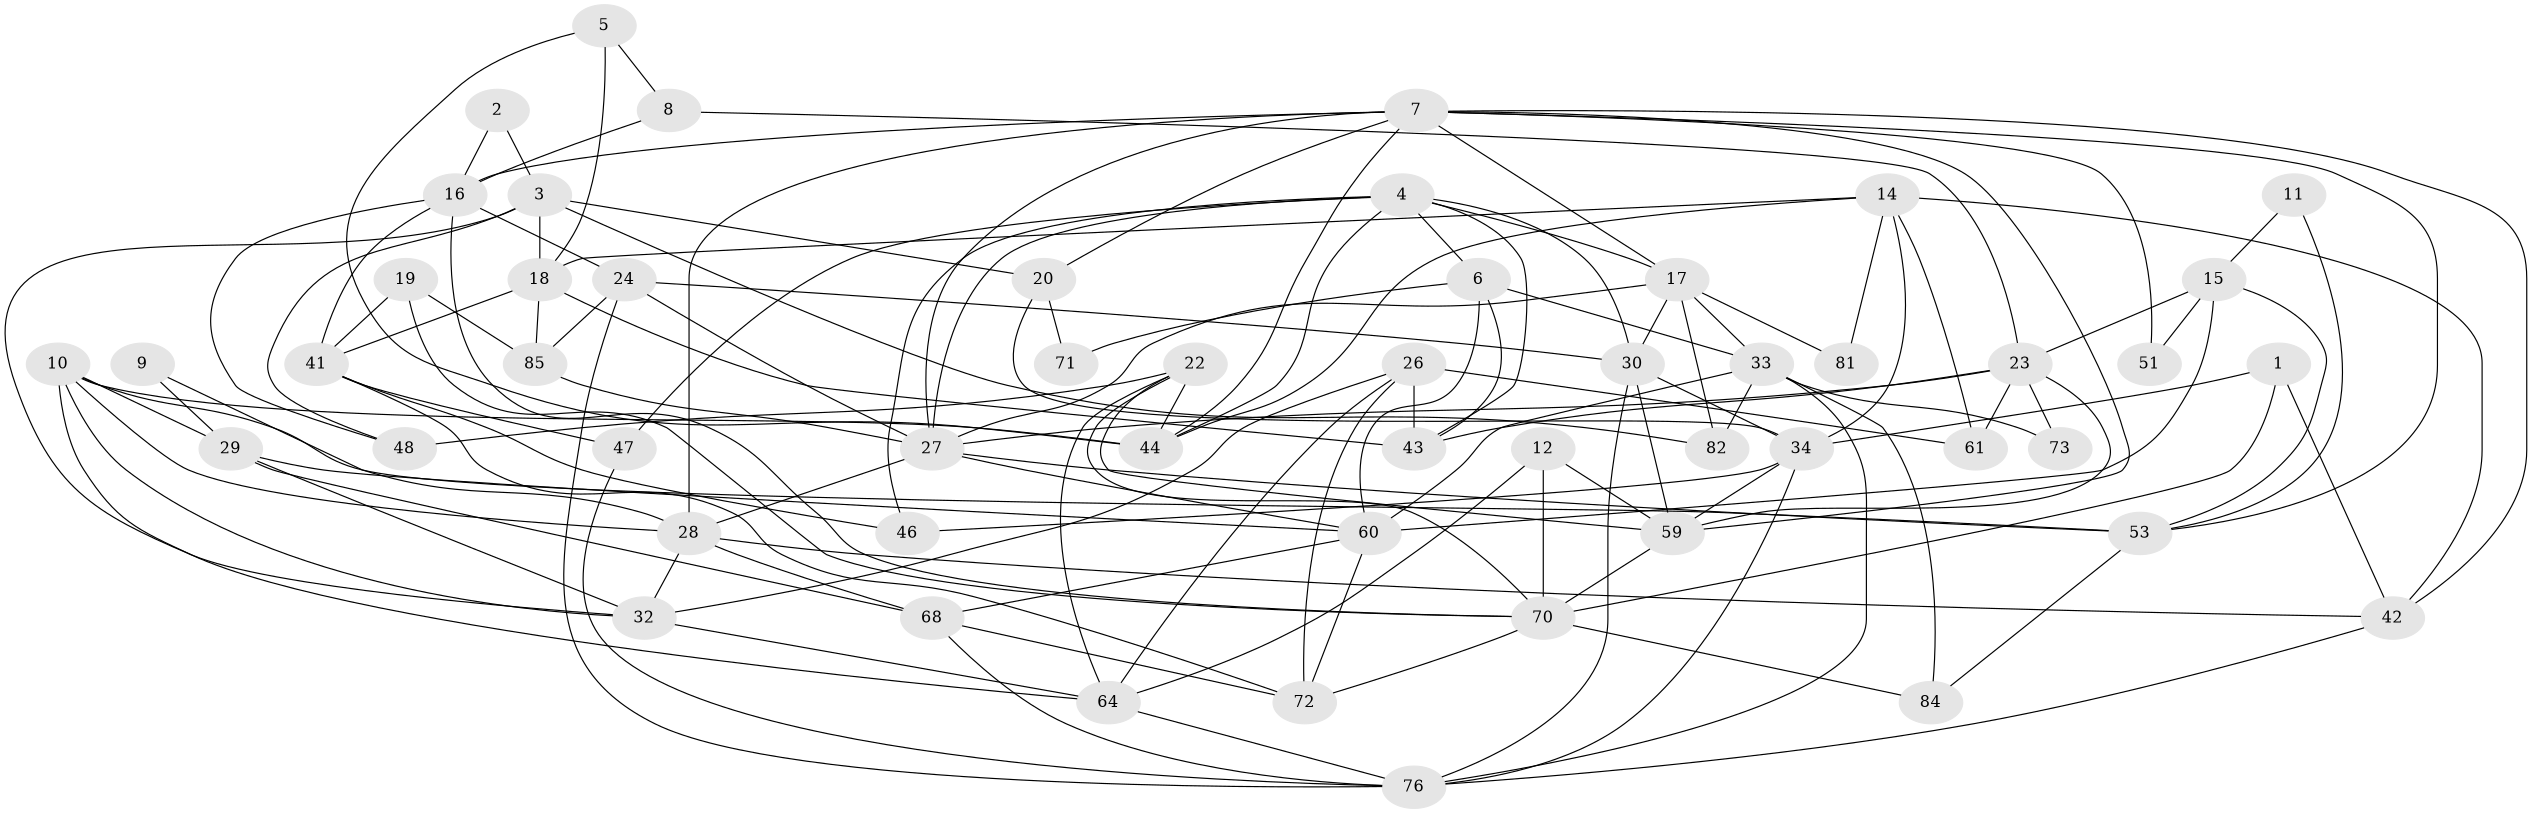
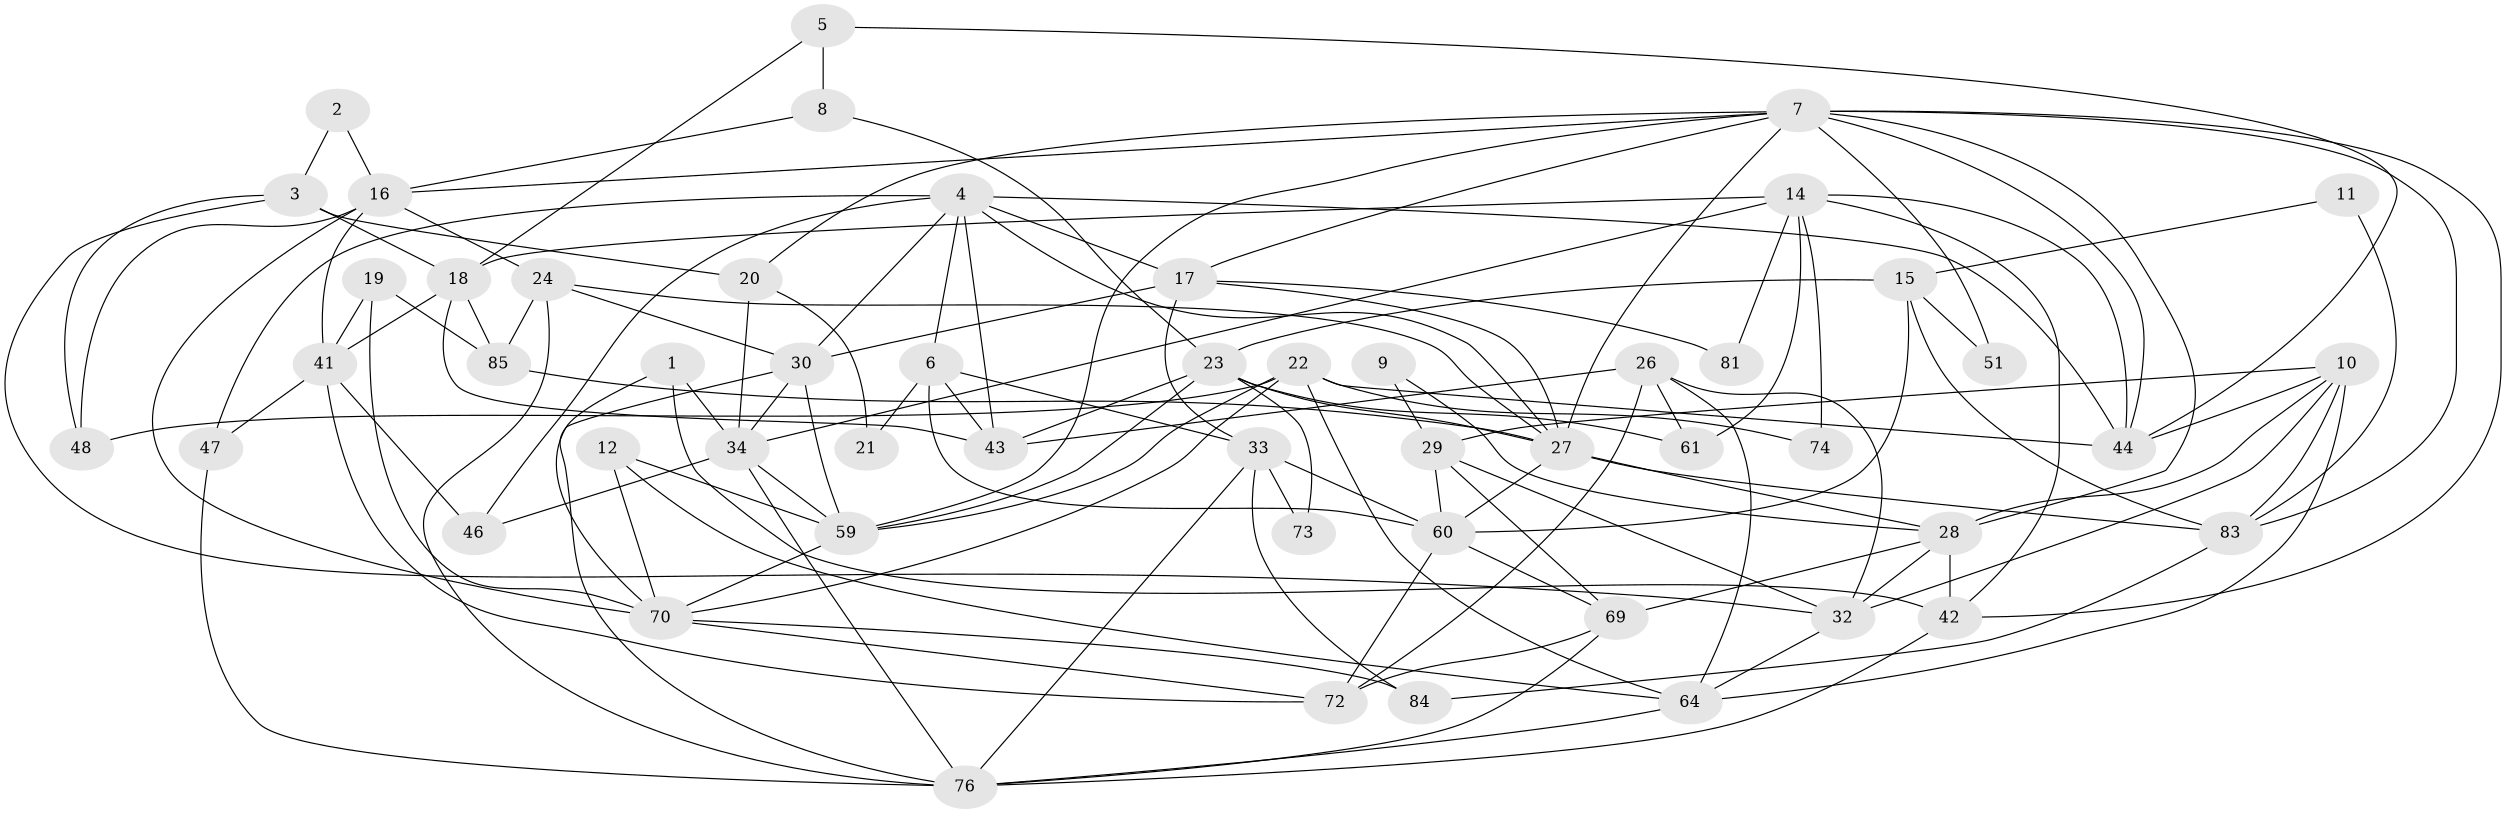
(1066, 364) -> (867, 449)
(1717, 449) -> none
none -> (1821, 449)
(2140, 533) -> (2231, 533)
(932, 618) -> (1616, 618)
